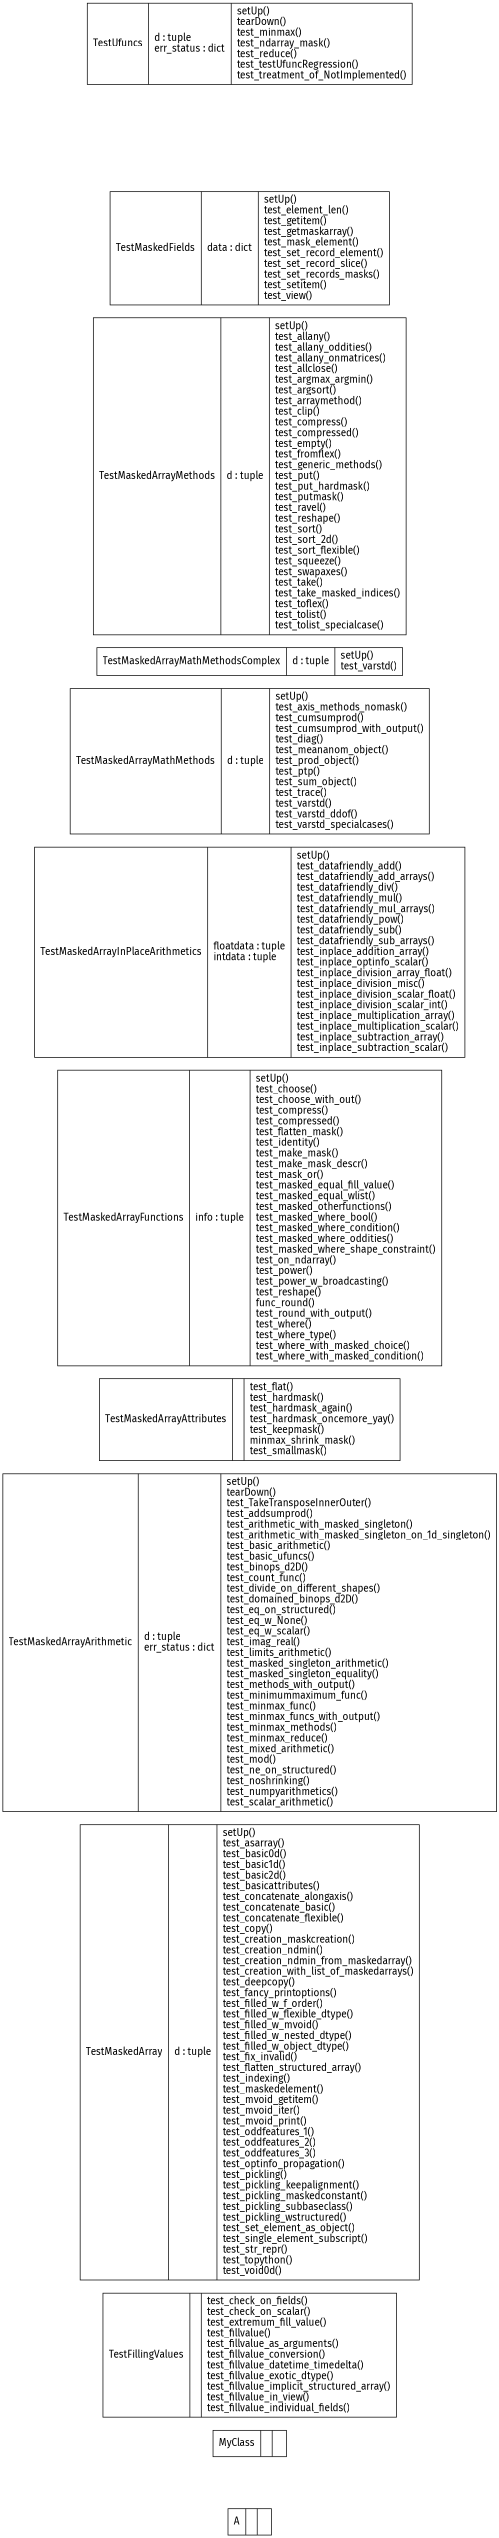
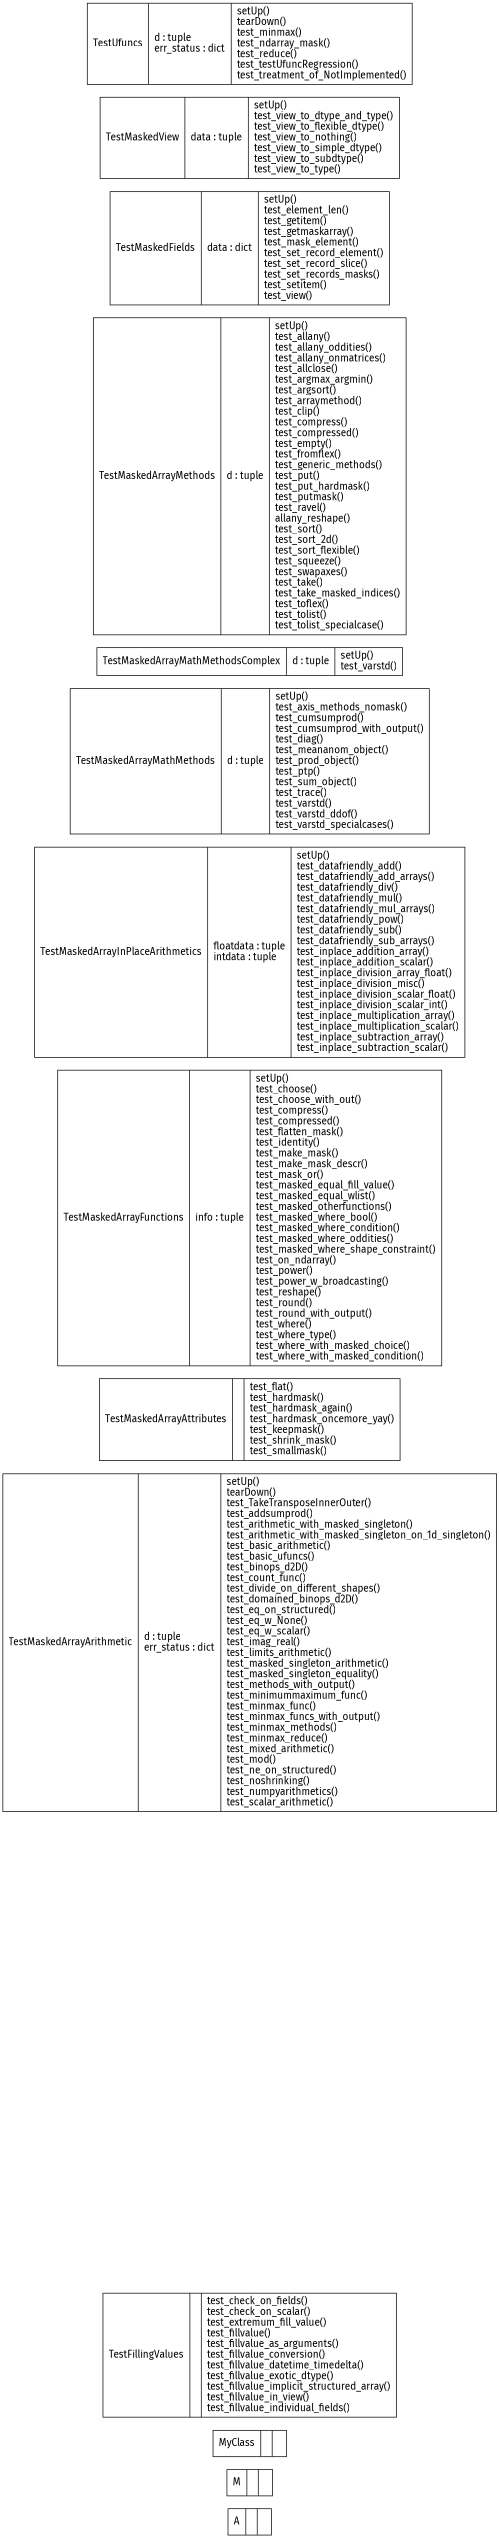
none -> (250, 138)
(308, 519) -> (313, 519)
(363, 963) -> (365, 963)
(285, 1303) -> (284, 1303)
(302, 1441) -> (293, 1441)
(250, 2052) -> none
none -> (250, 2483)
